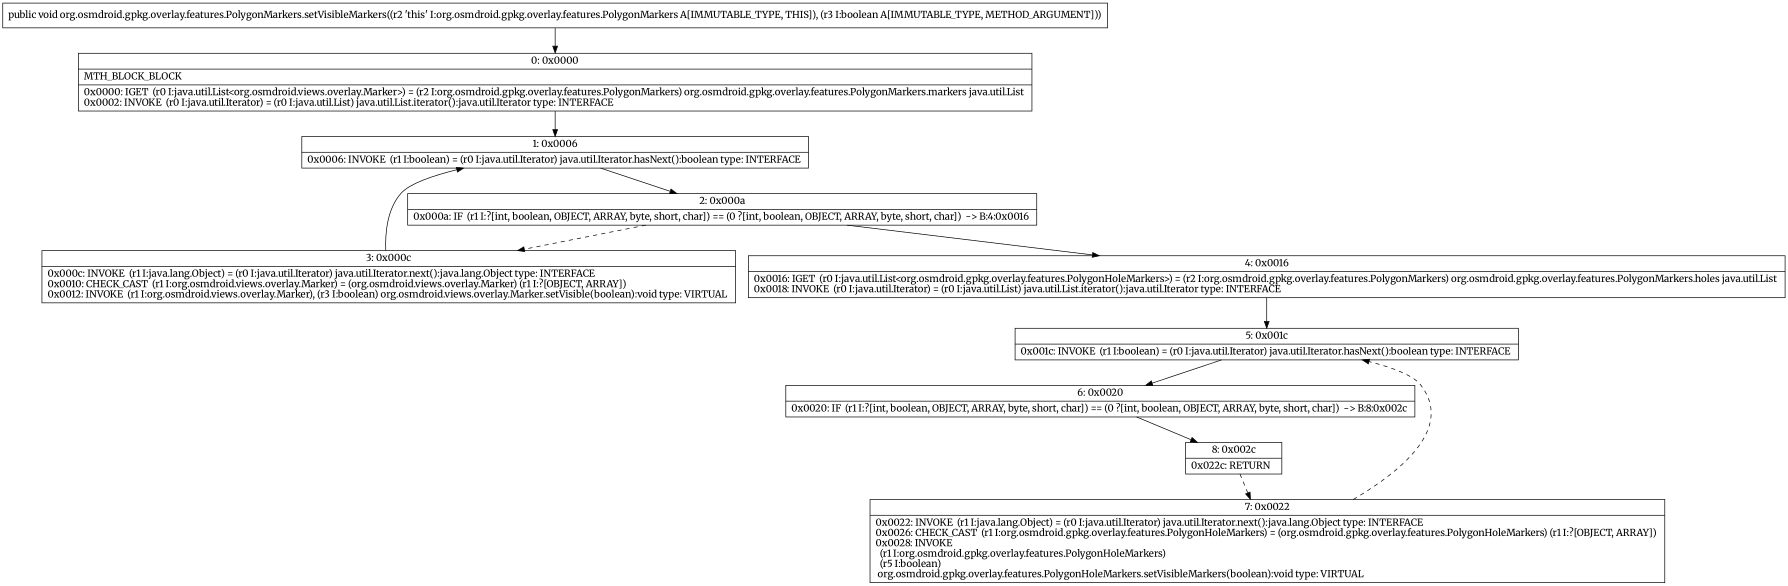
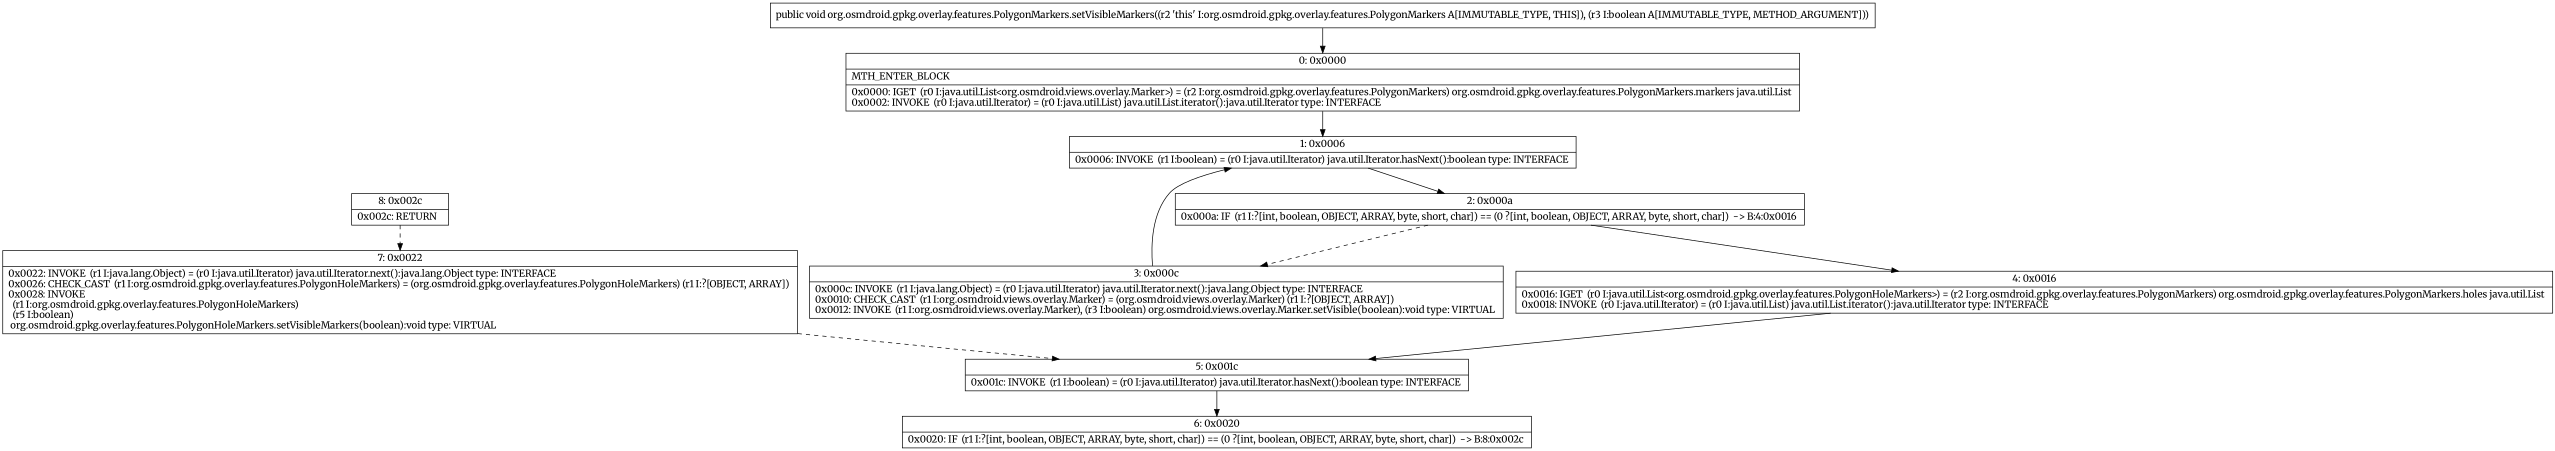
(133, 77) -> (901, 77)
(1164, 428) -> none
(1234, 466) -> (400, 217)
